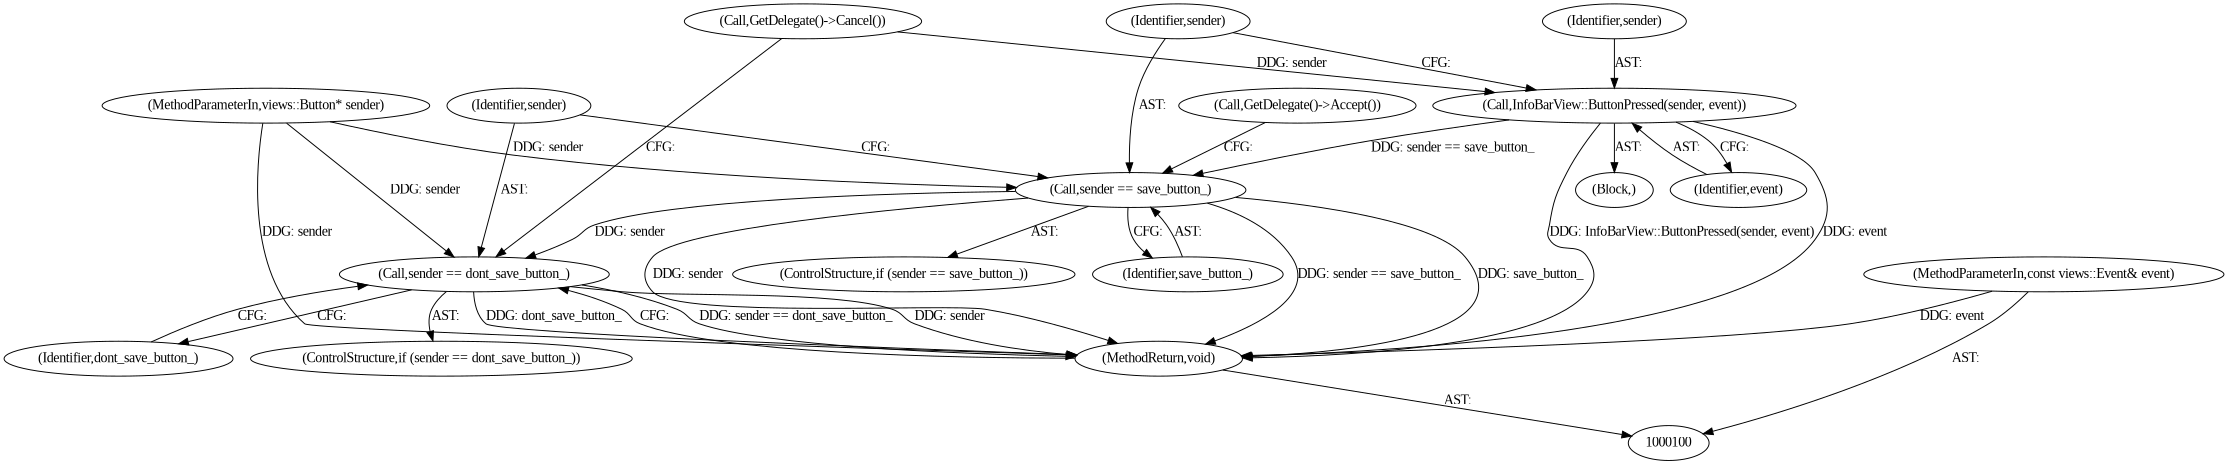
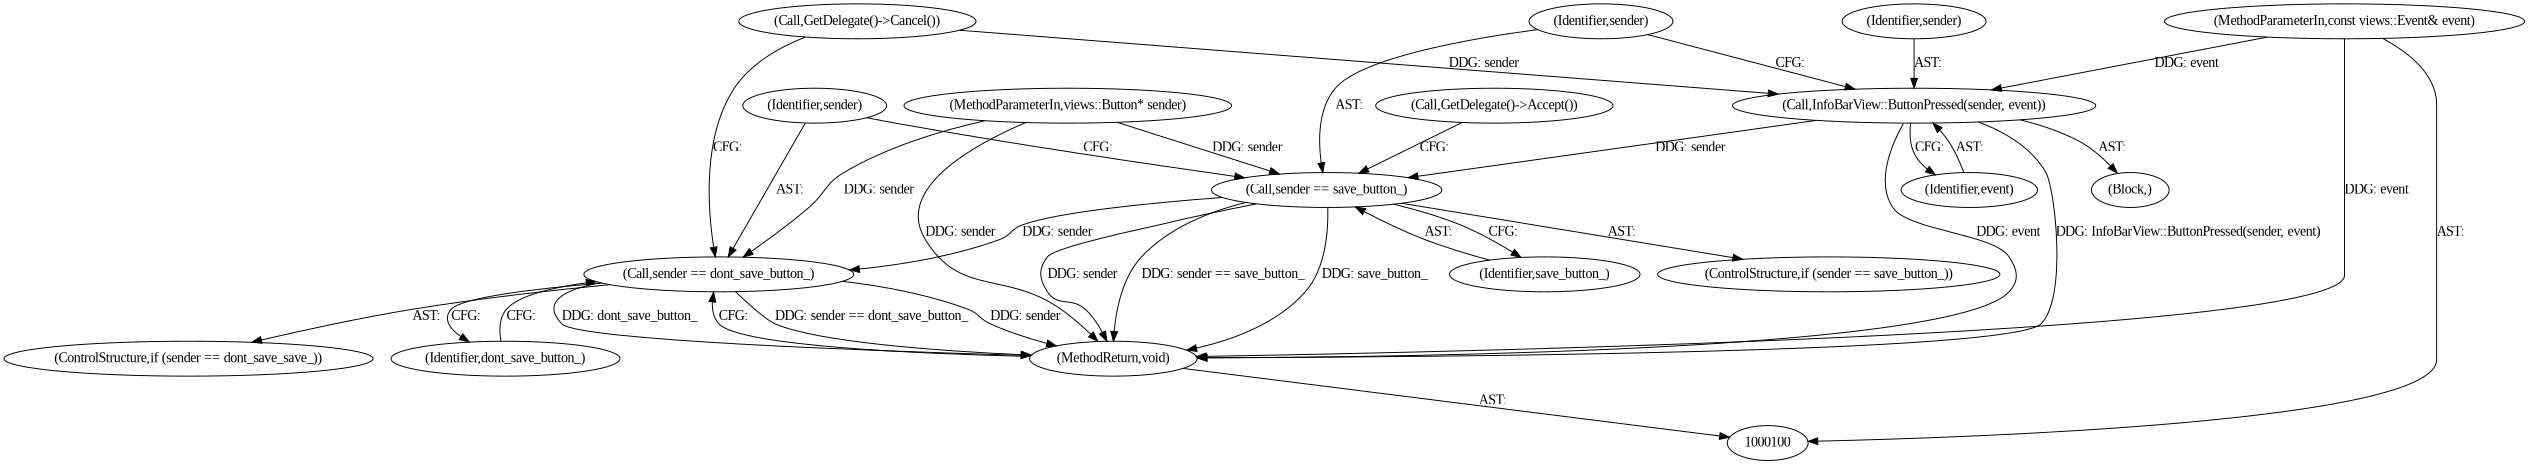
none -> (2134, 63)
(1453, 148) -> (1691, 148)
(441, 359) -> (188, 359)
